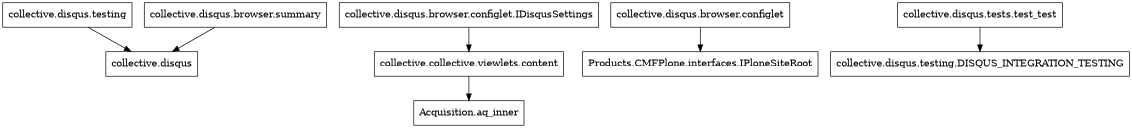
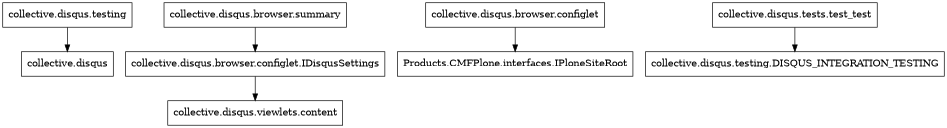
(197, 38) -> (255, 36)
(469, 64) -> (255, 113)
(469, 113) -> none
